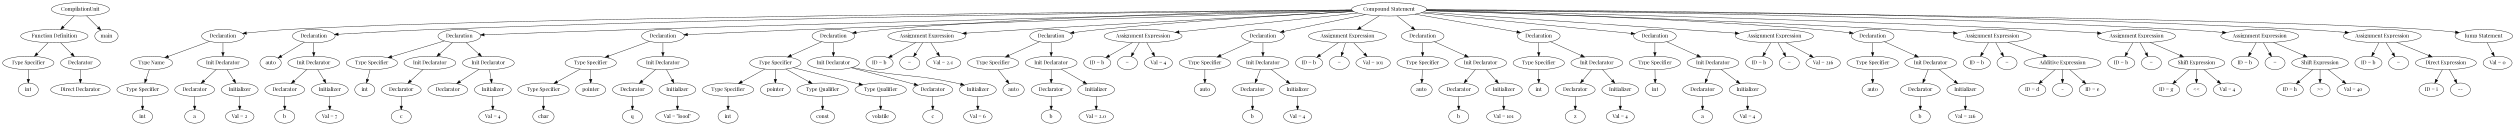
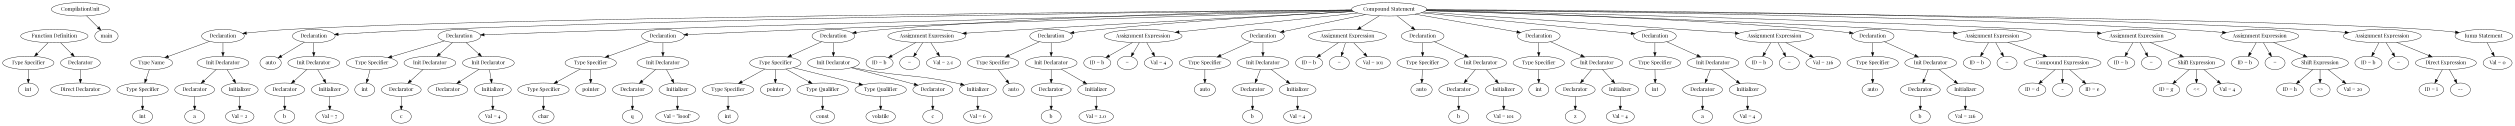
(69, 21) -> none
(2062, 63) -> (2062, 63)
(2353, 90) -> (2353, 90)
